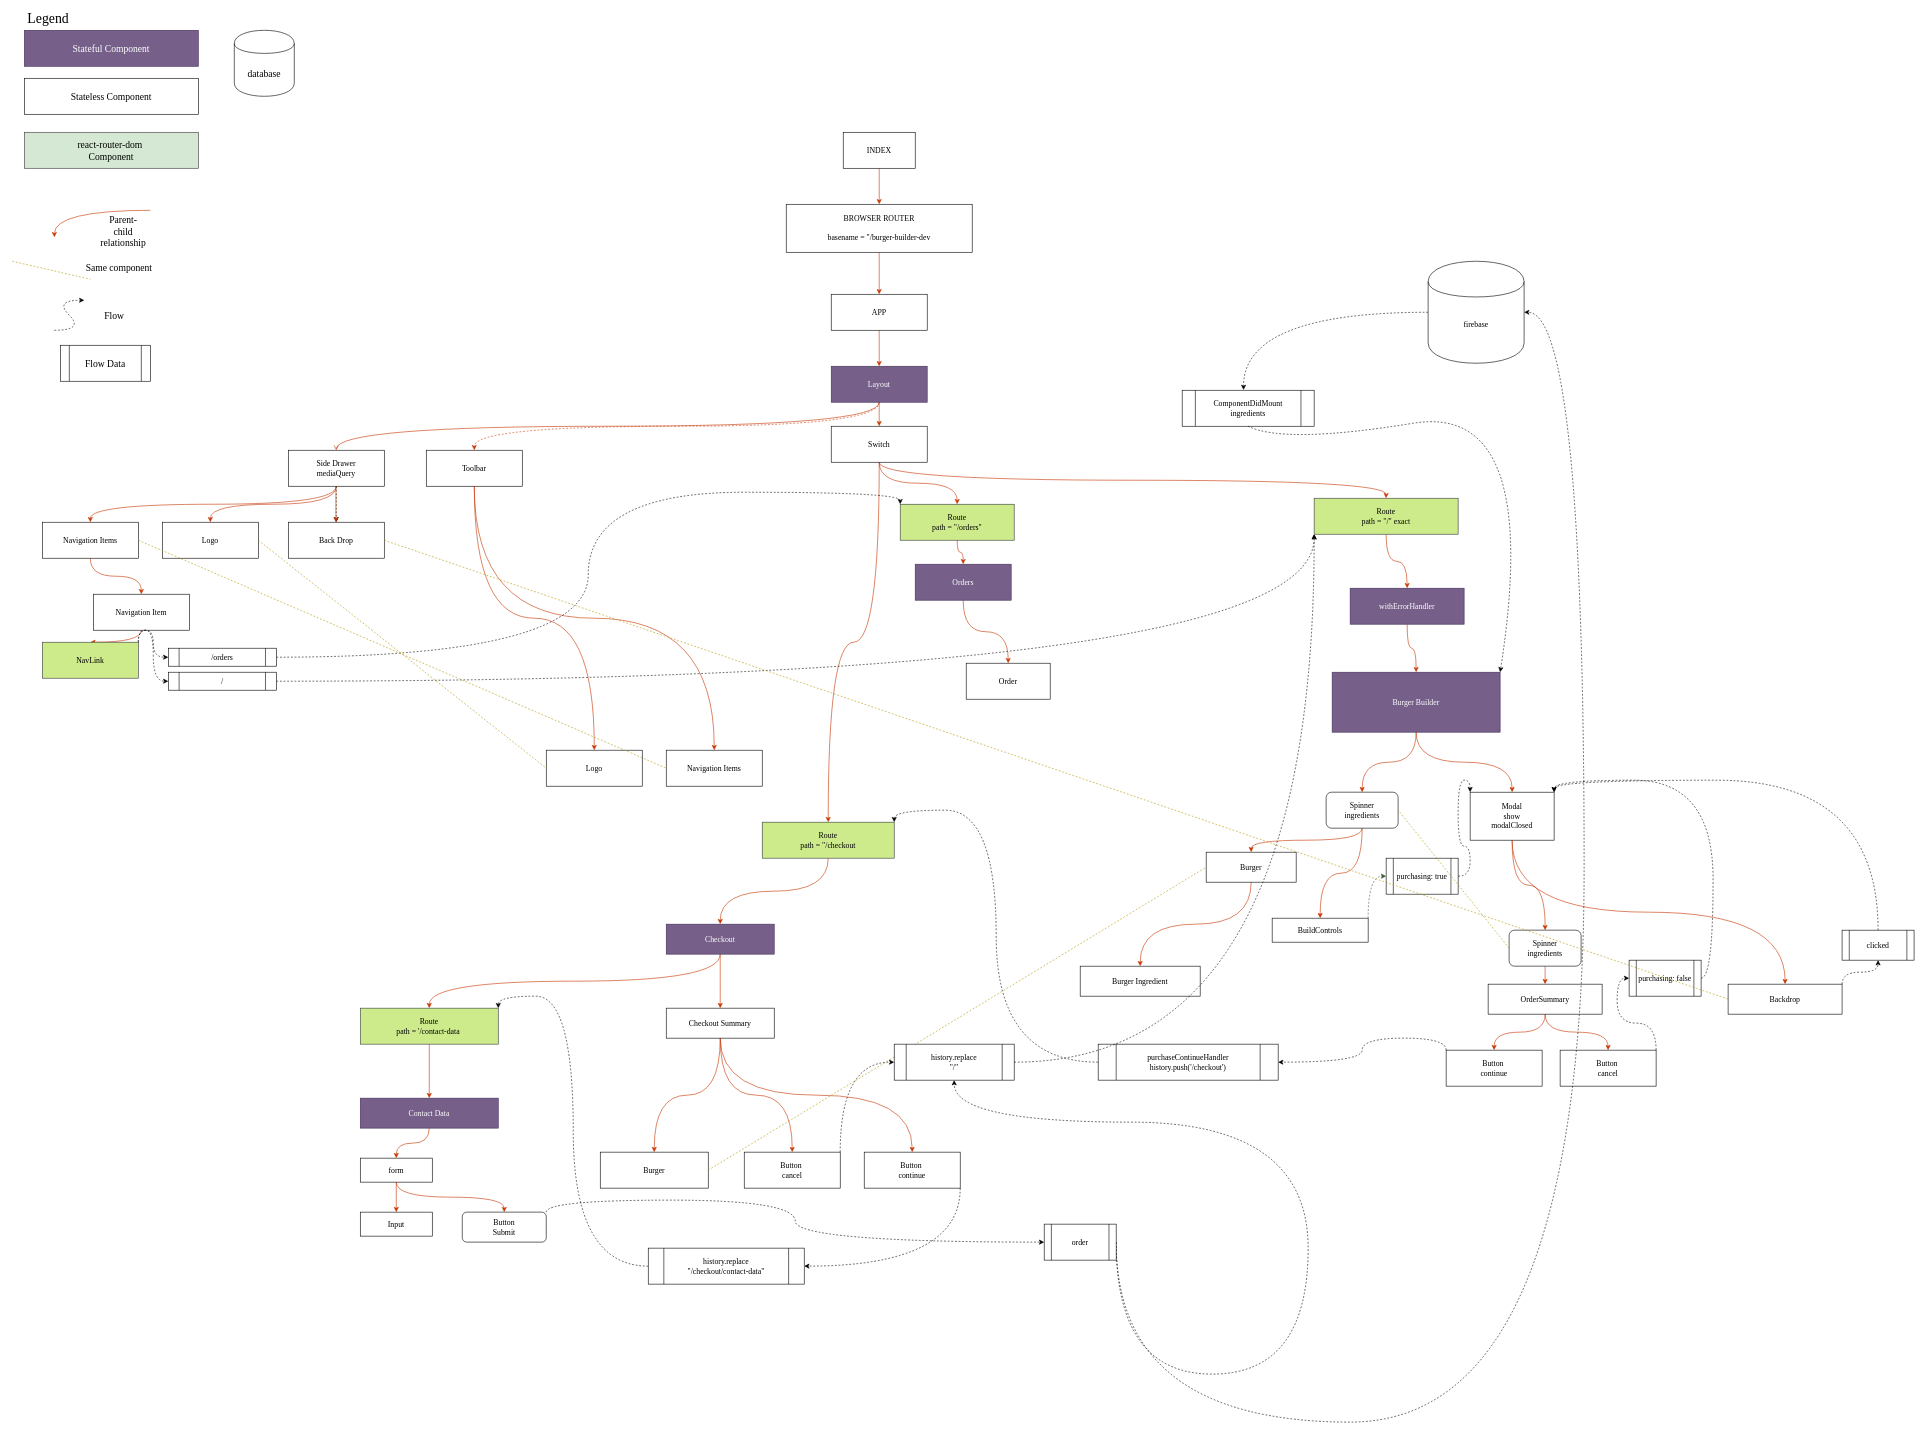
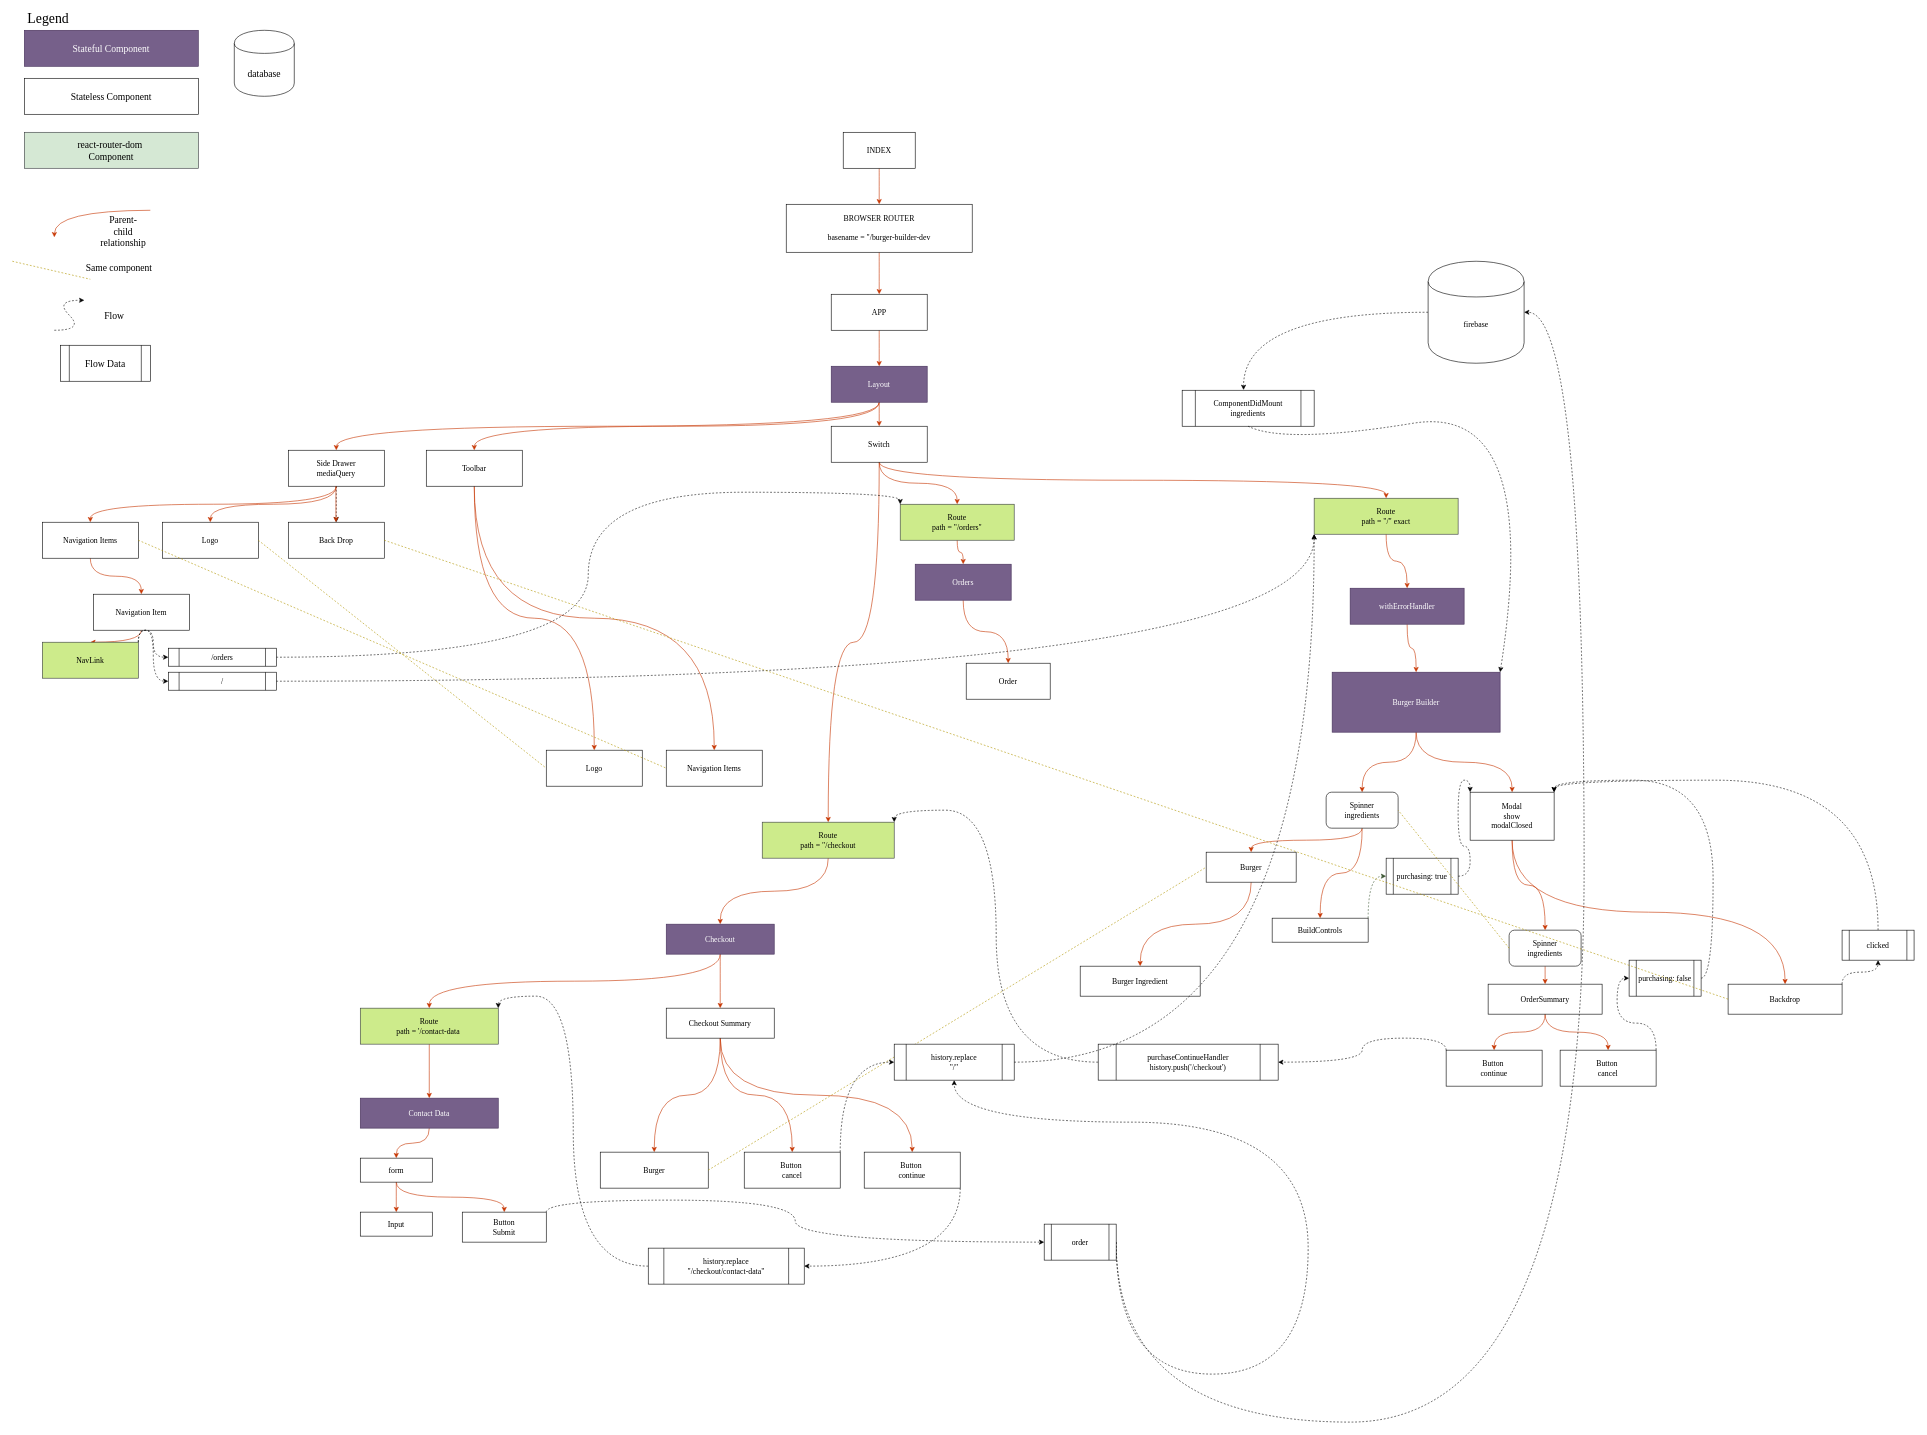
(799, 423) -> (799, 423)
(367, 436) -> (368, 435)
(504, 1227) -> (504, 1227)
